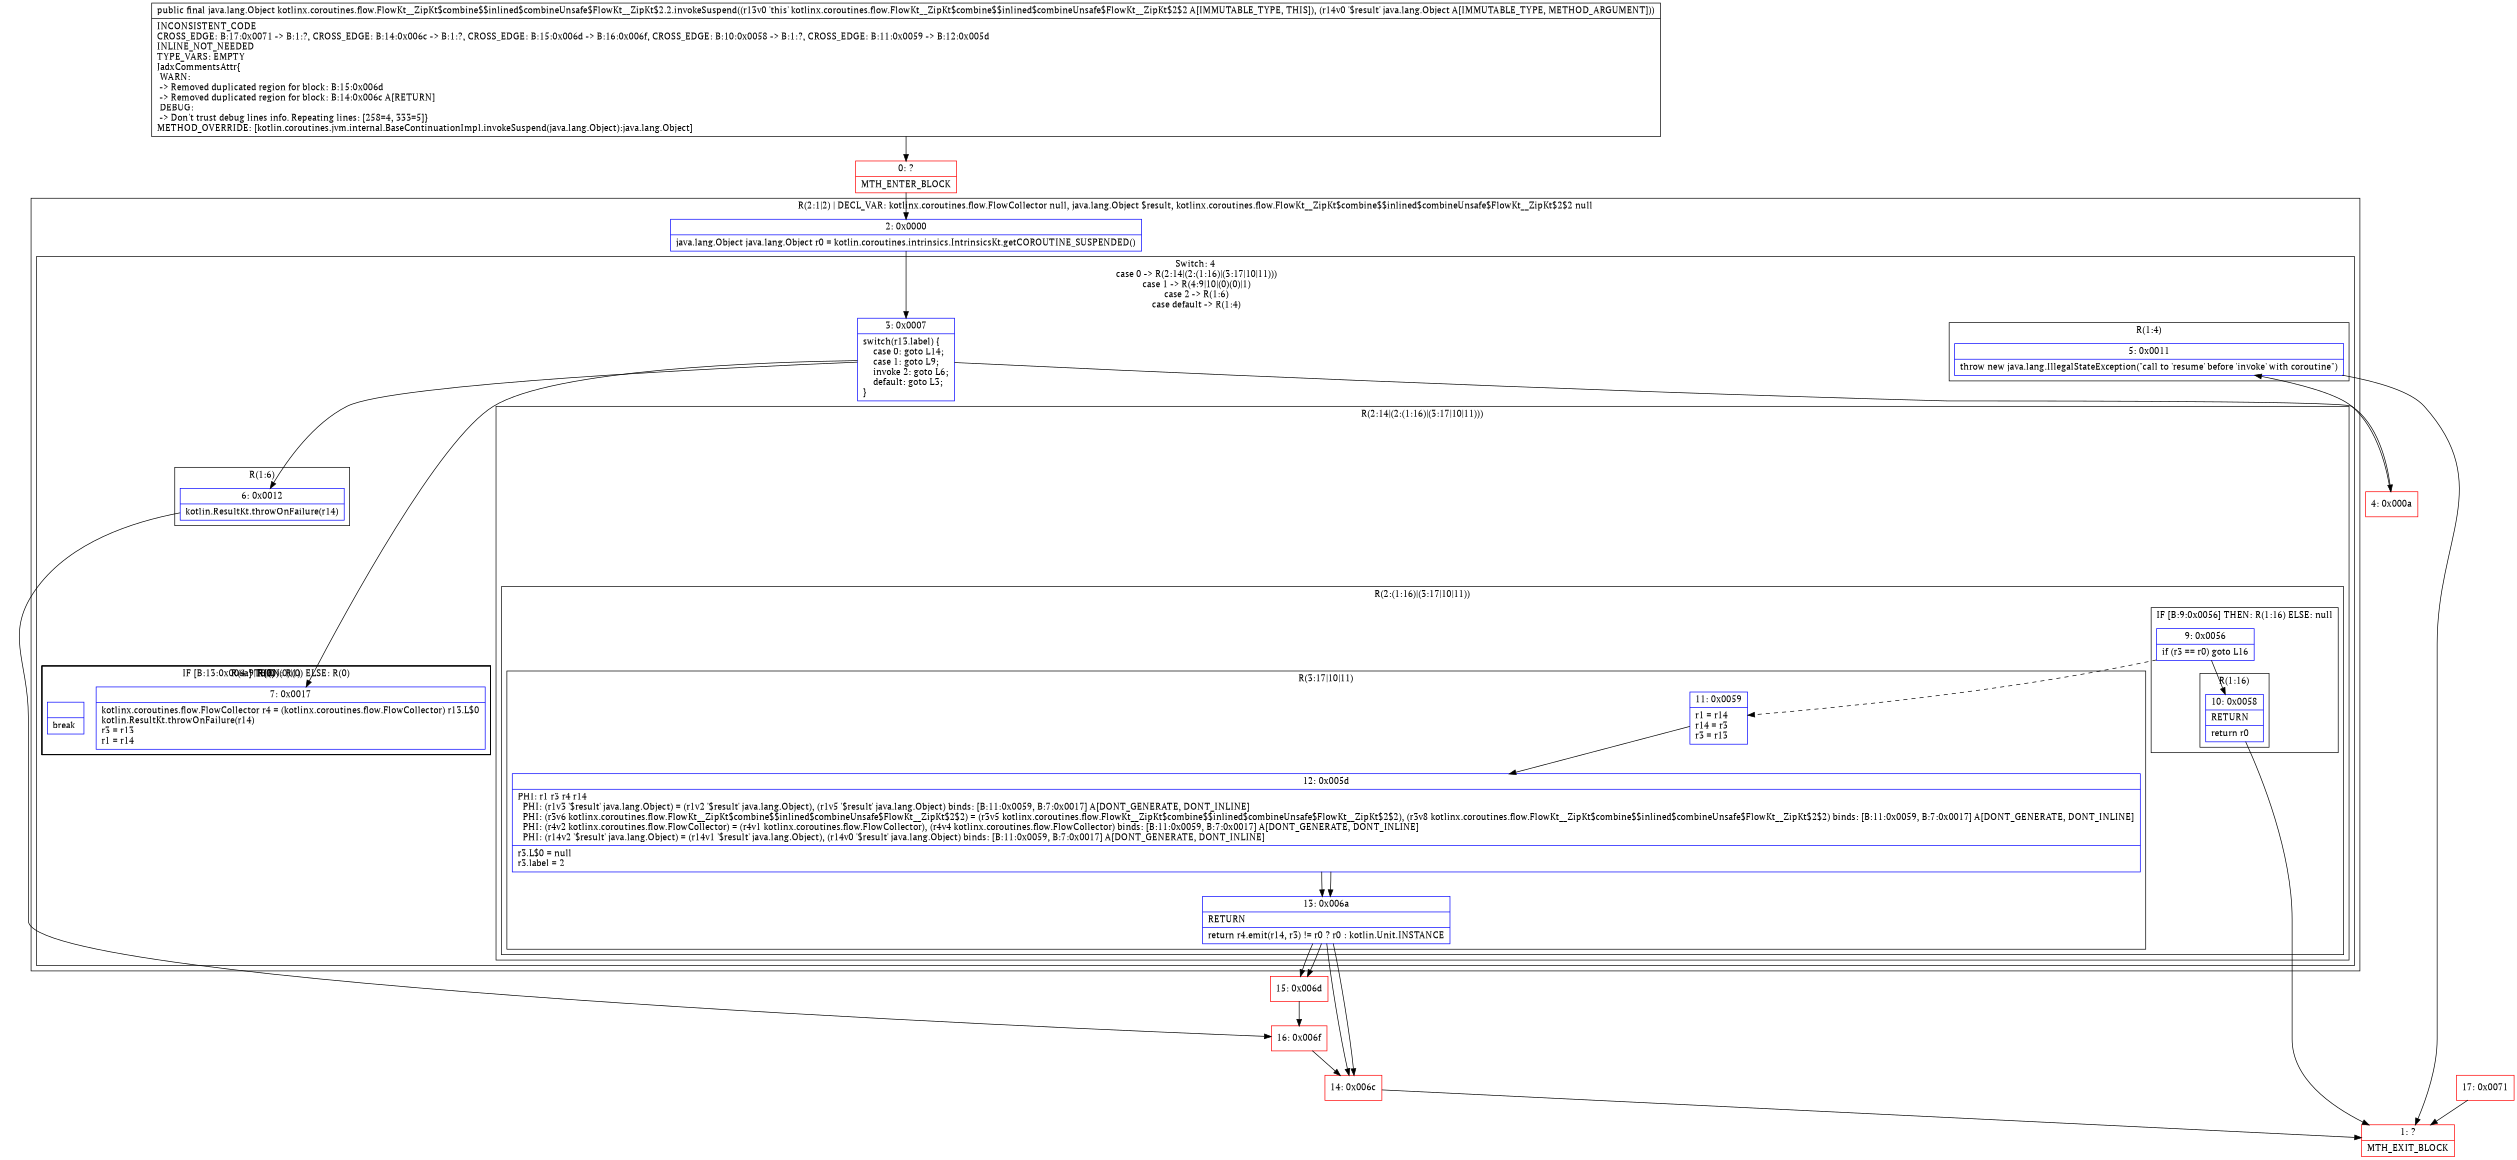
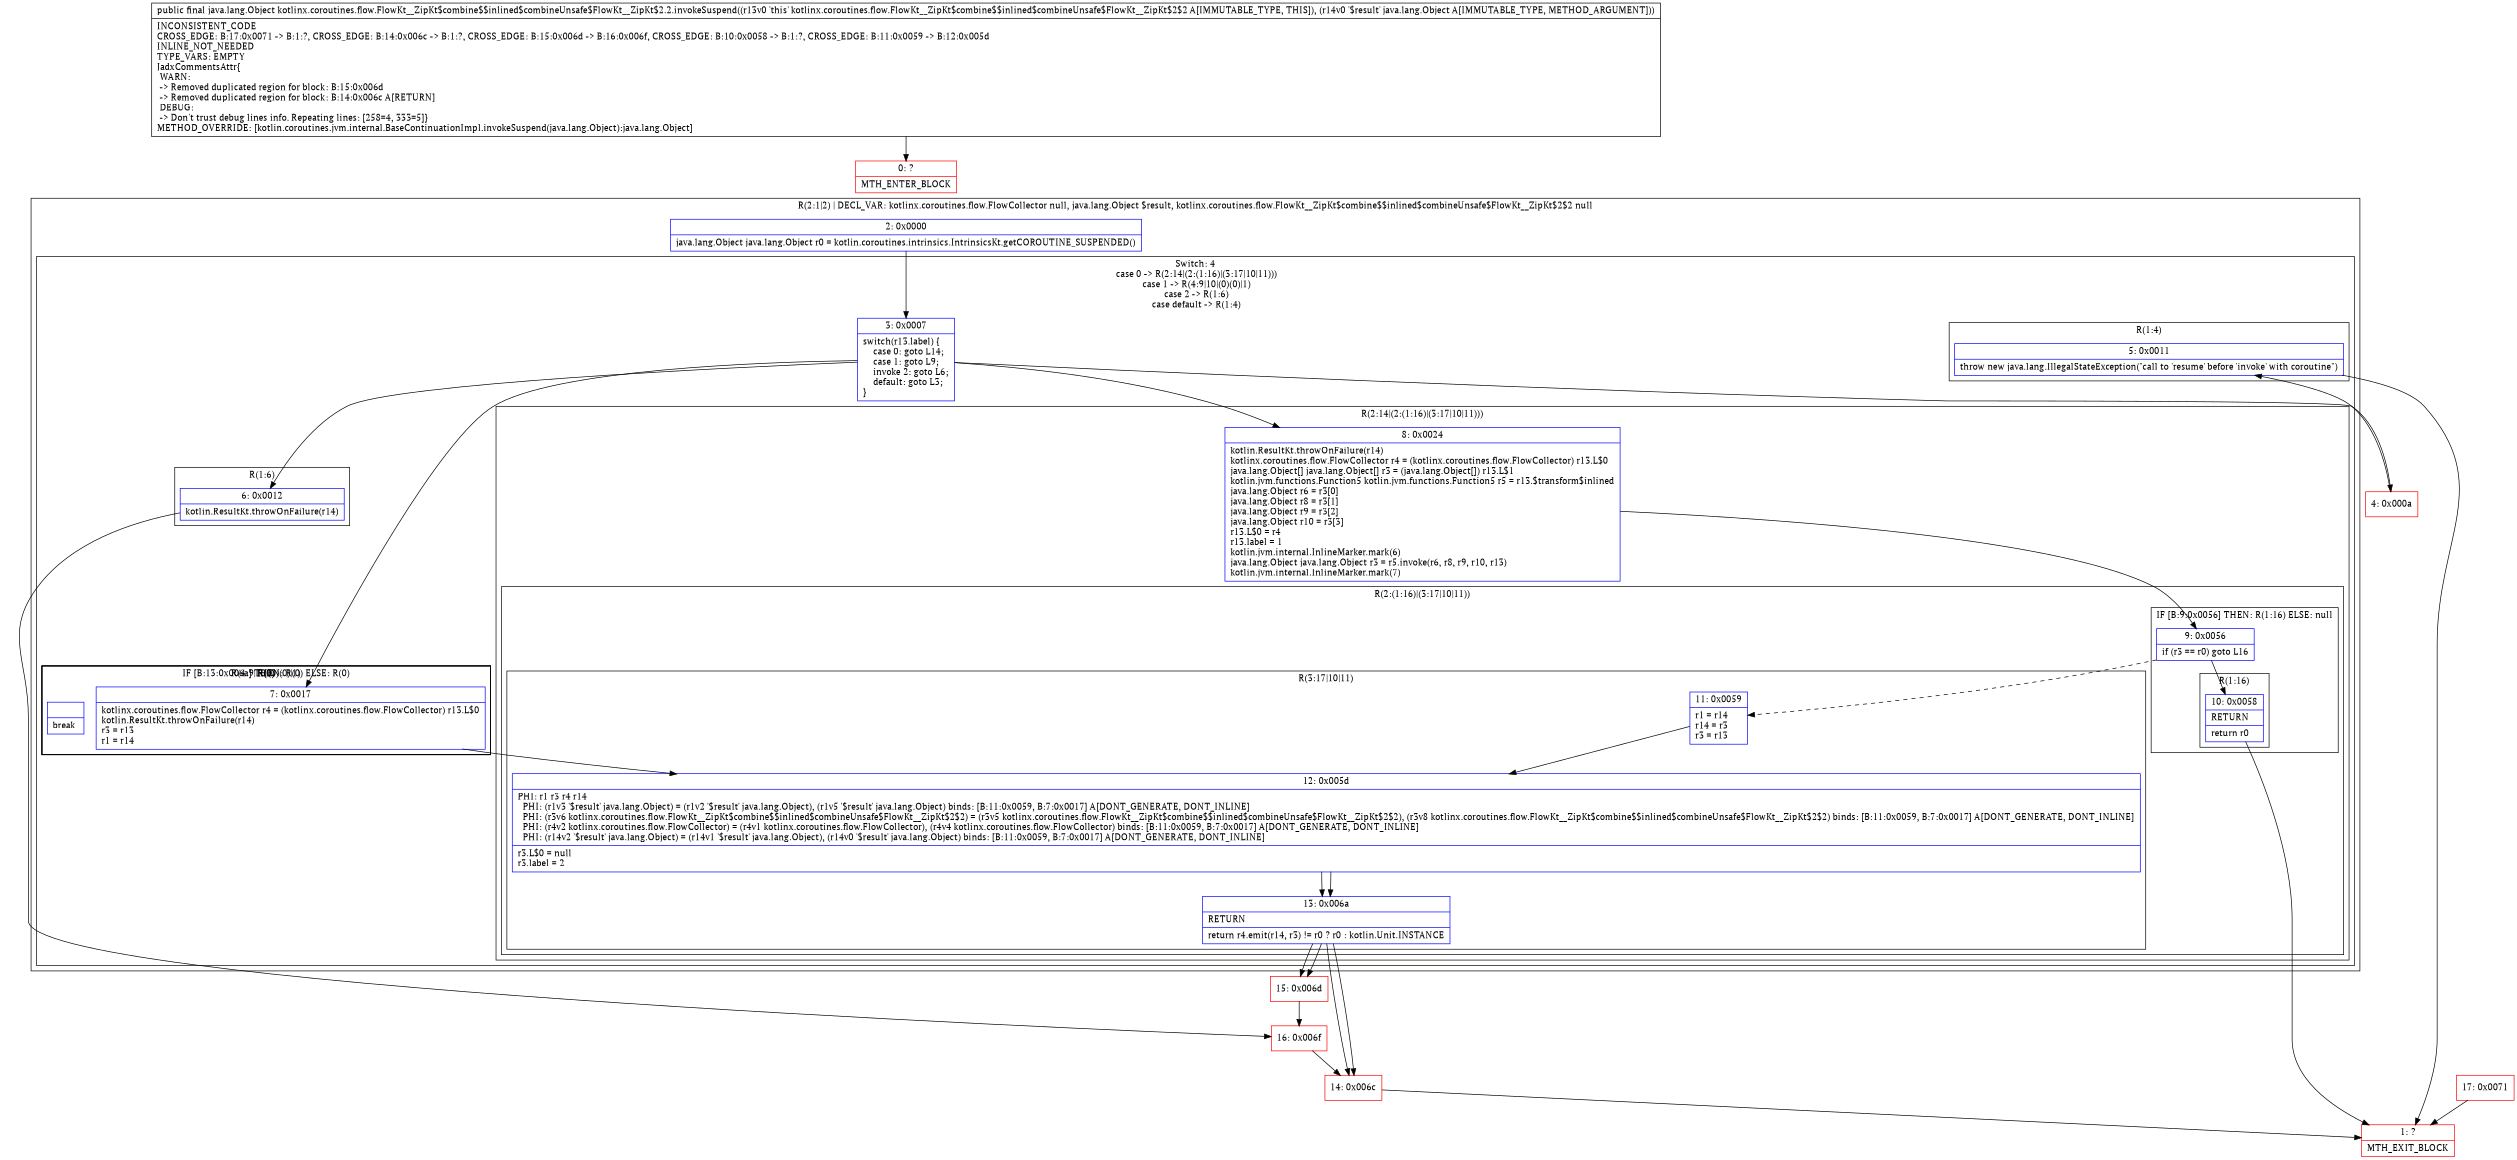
(906, 203) -> none
none -> (1423, 504)
none -> (566, 762)
